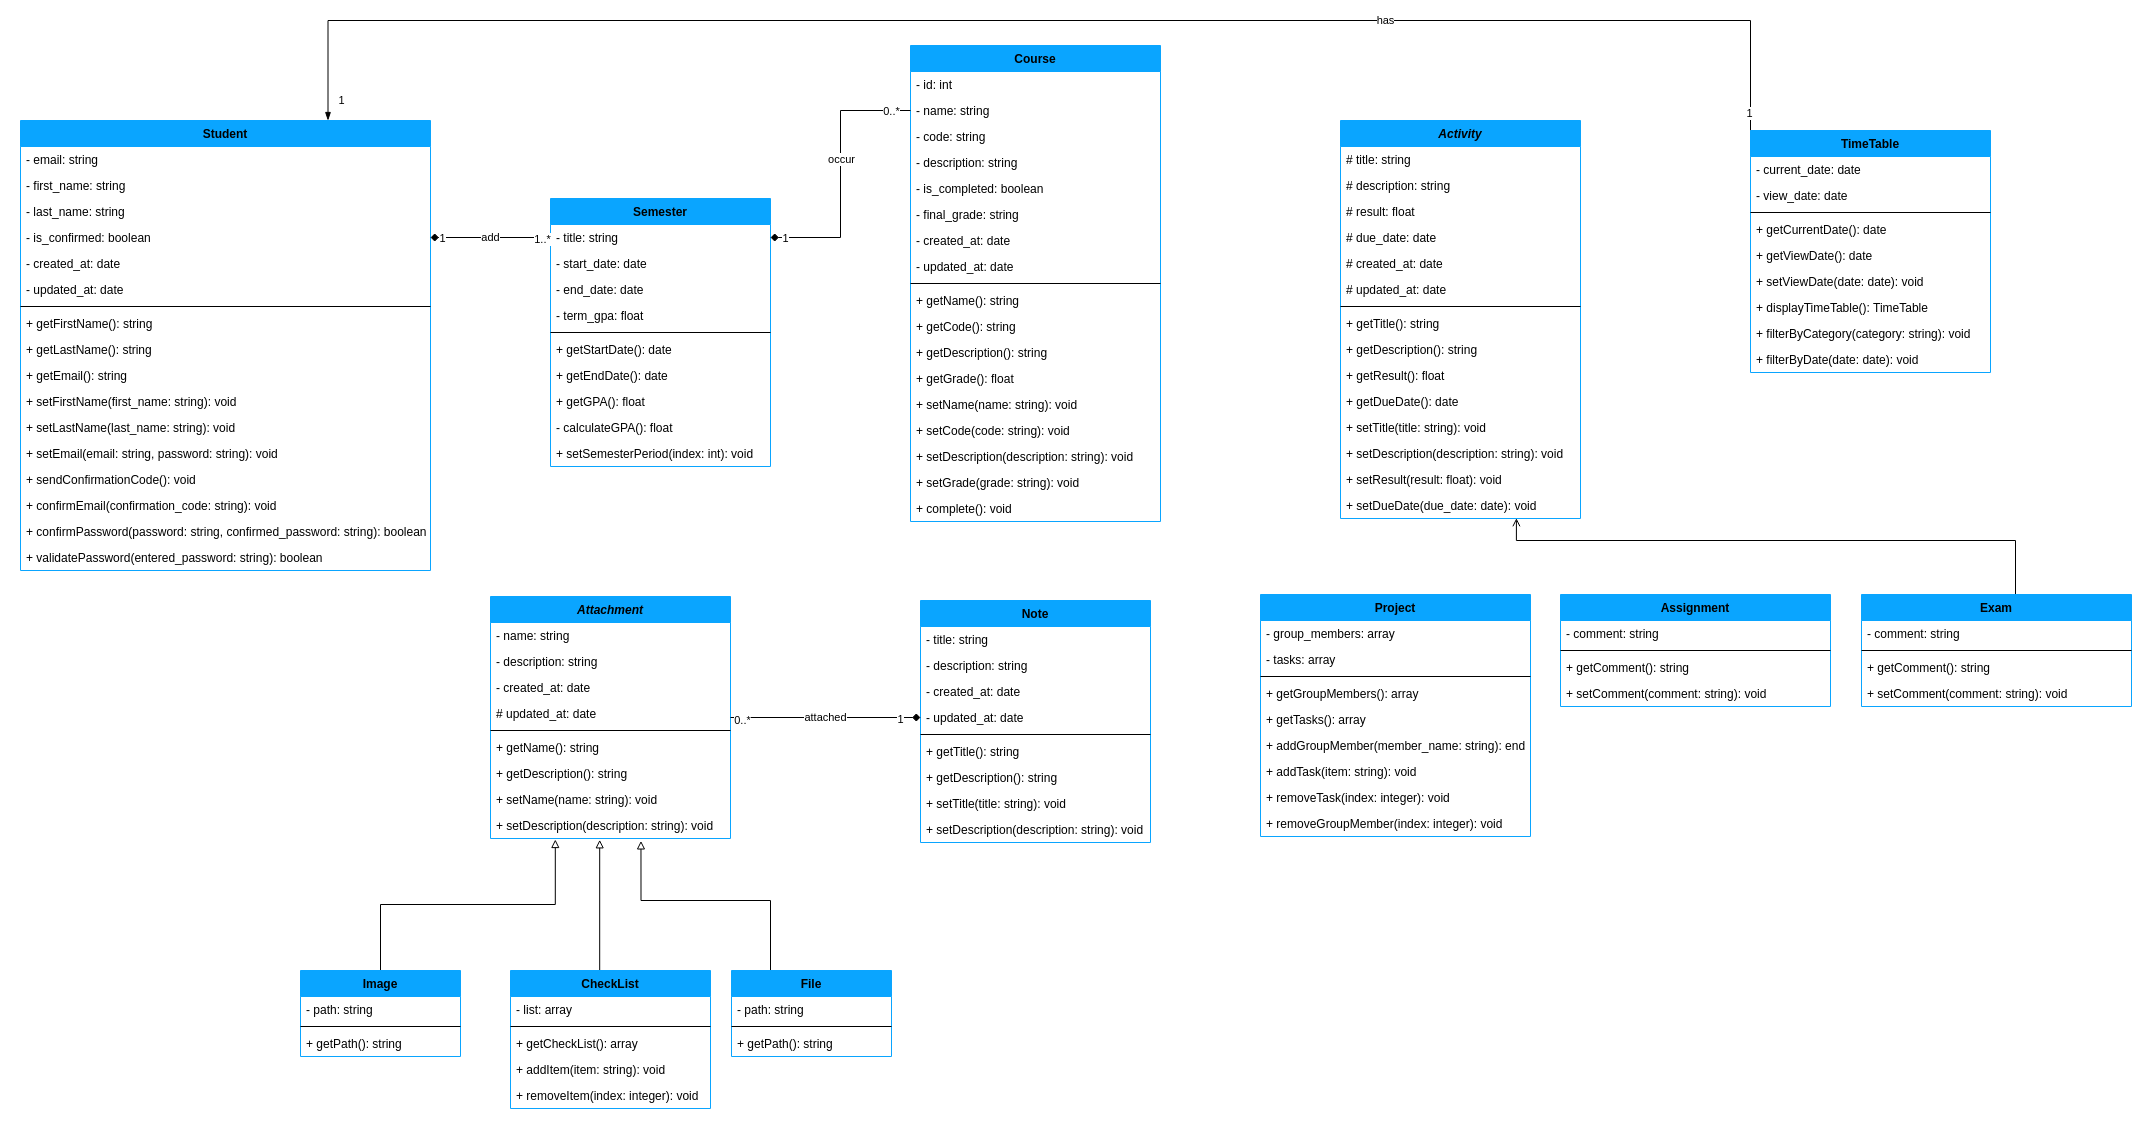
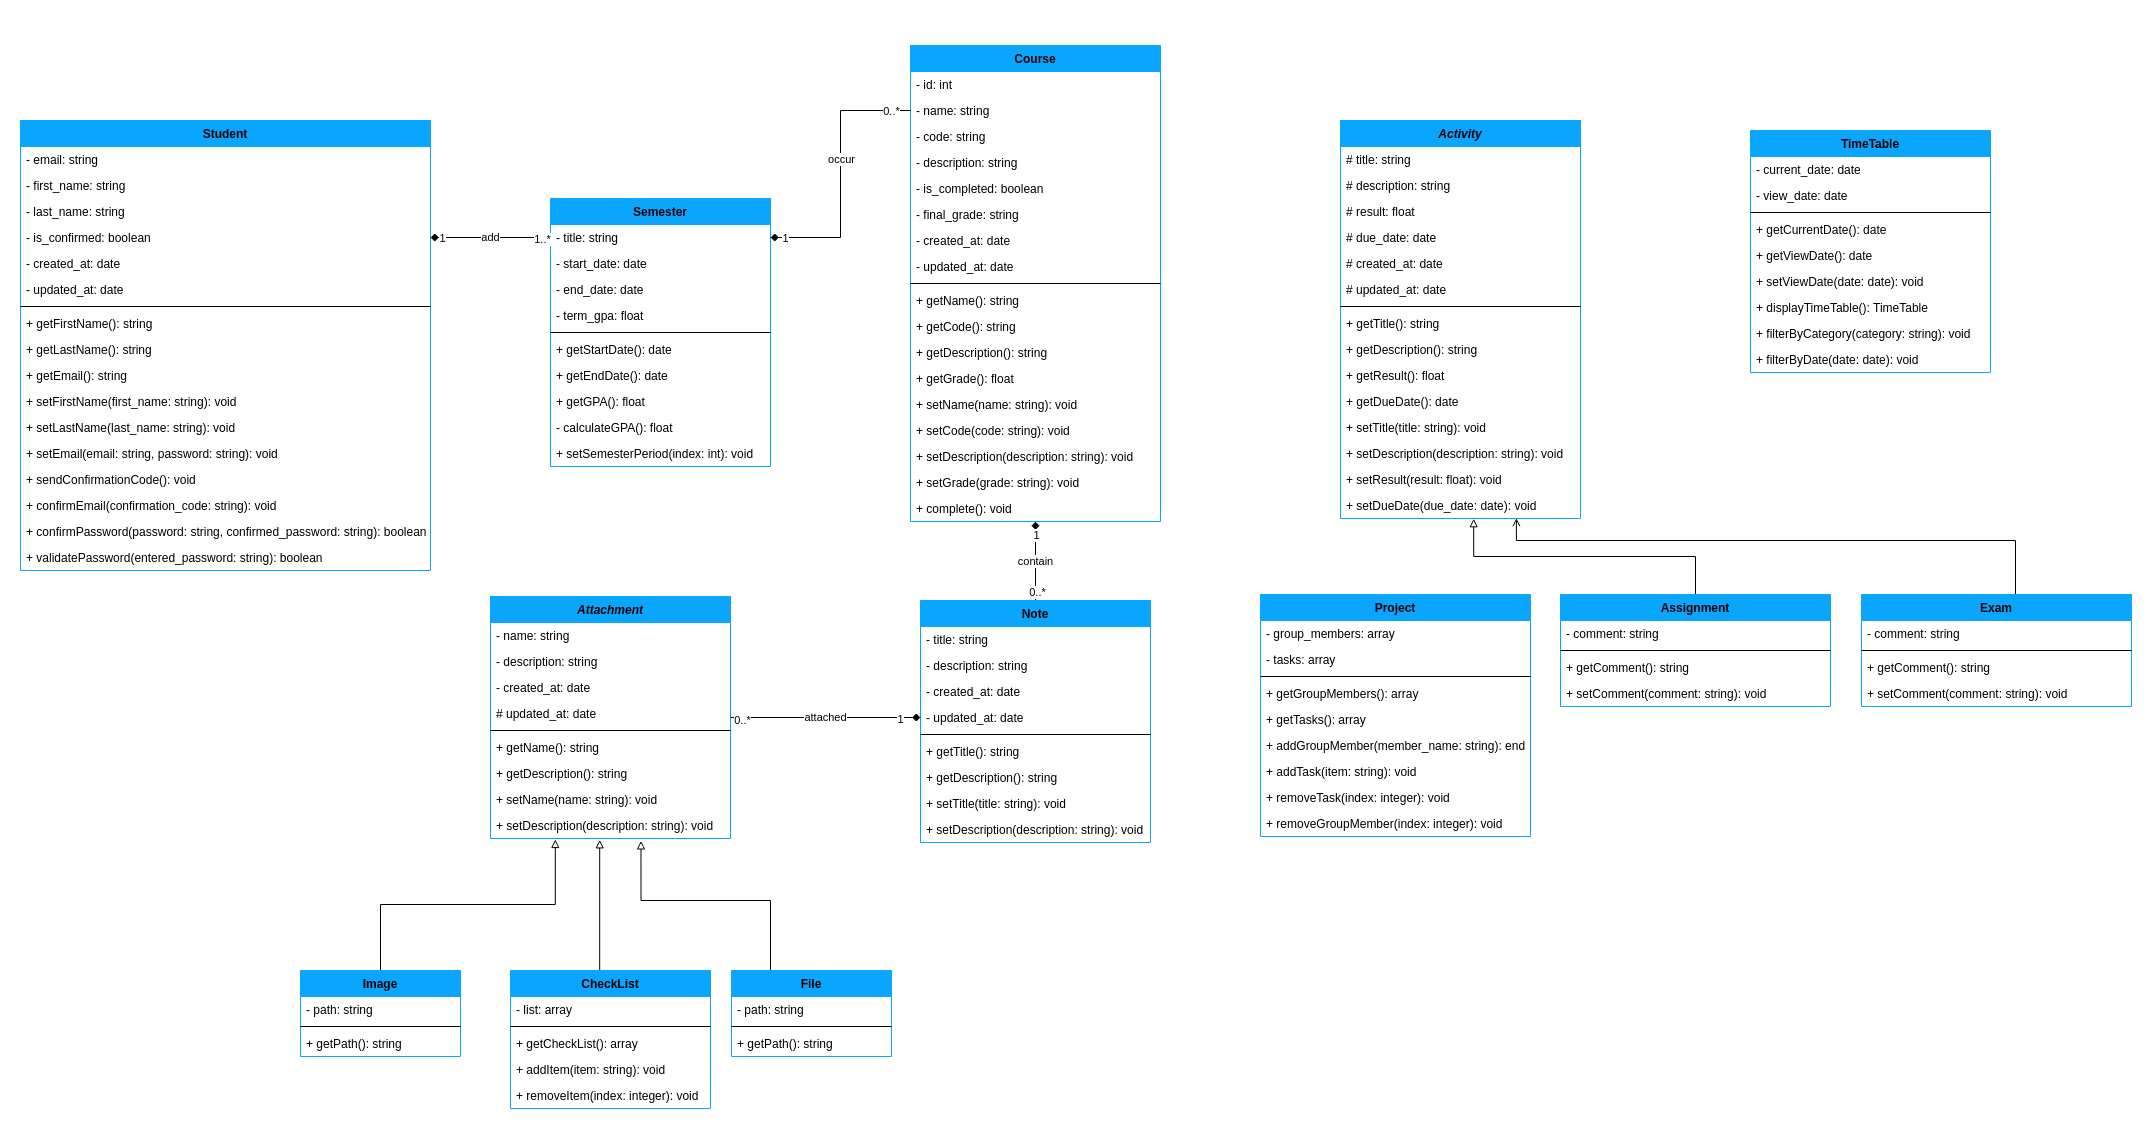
(1048, 21) -> none
none -> (1589, 557)
none -> (1036, 564)
